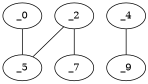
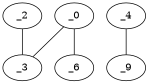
(22, 68) -> (22, 68)
none -> (74, 68)
(74, 68) -> none
